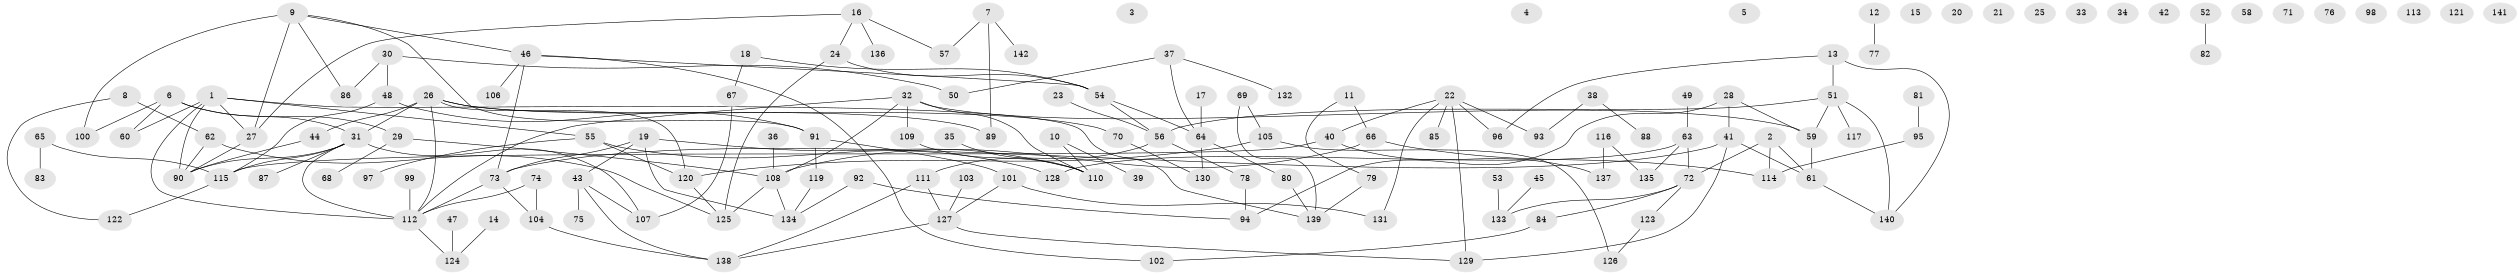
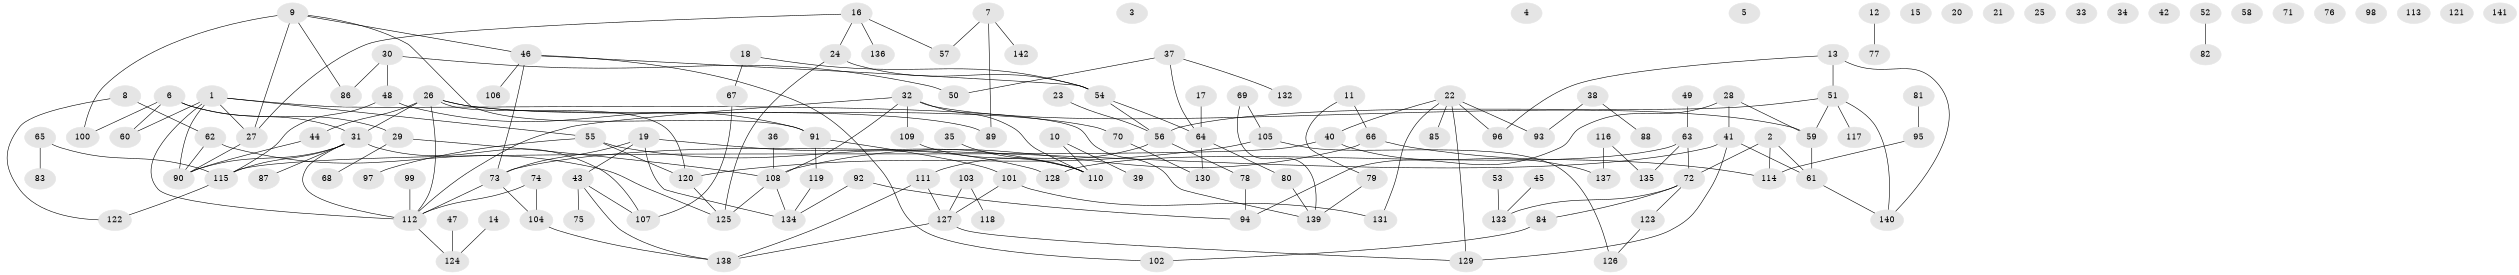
none -> (988, 220)
